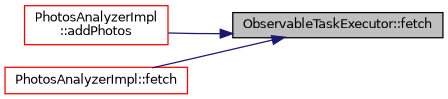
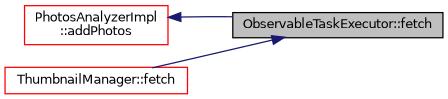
(194, 34) -> (207, 17)
(96, 81) -> (96, 81)
